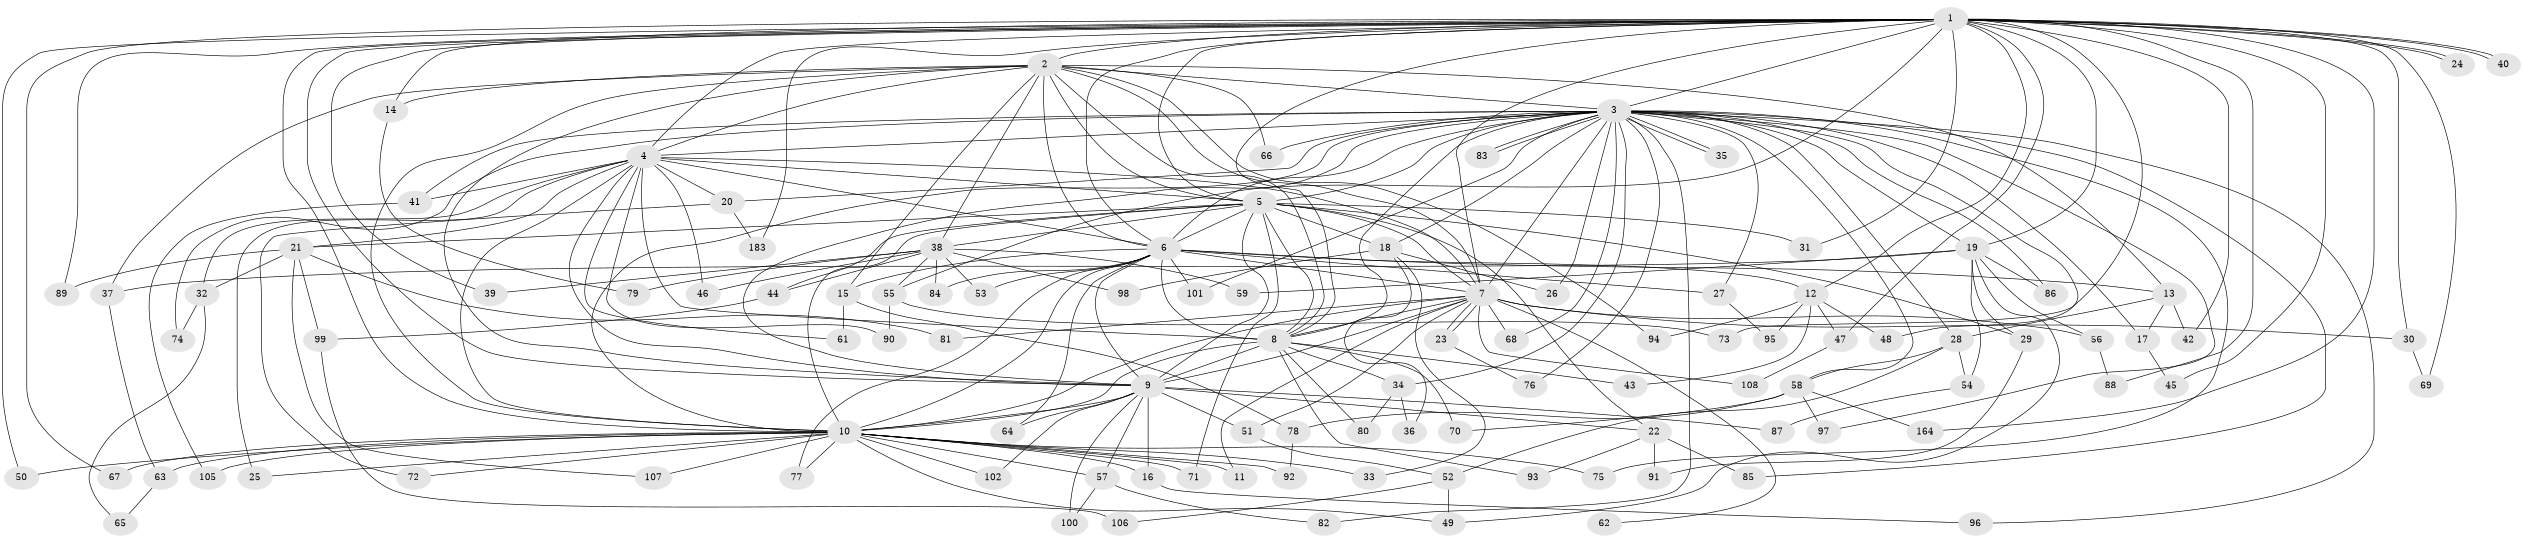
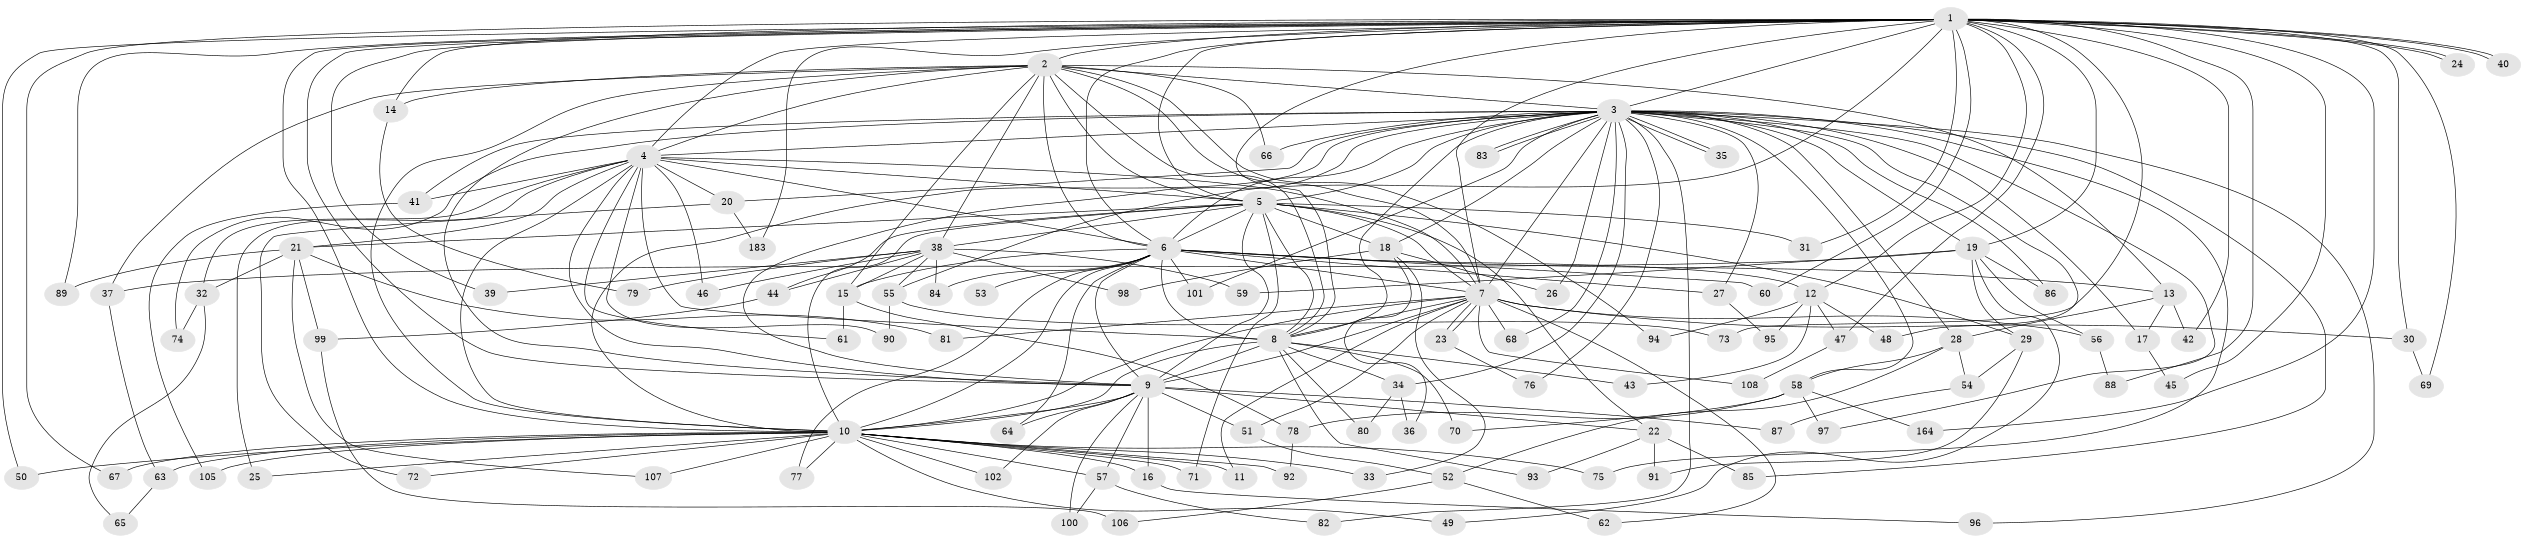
(959, 271) -> (890, 271)
none -> (1765, 294)
(1975, 315) -> (1997, 363)
(1448, 501) -> (1527, 501)
